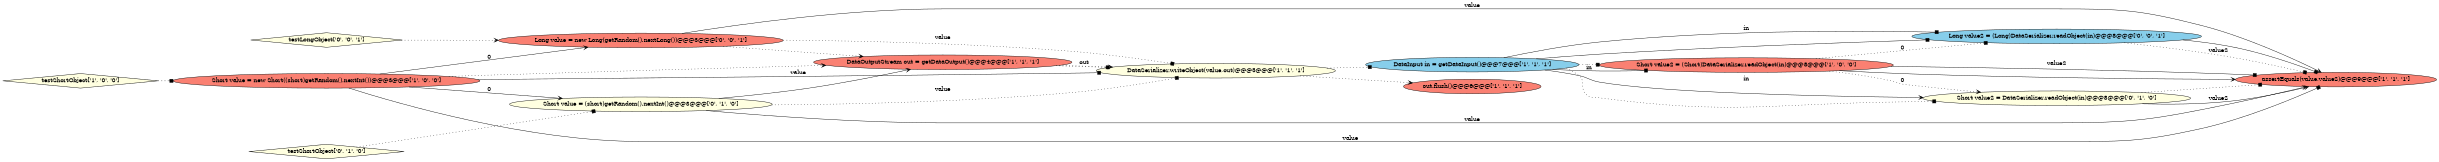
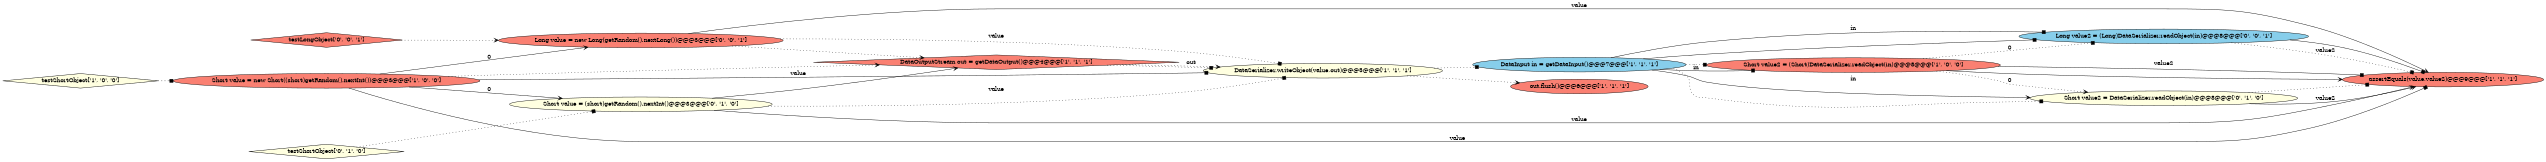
(326, 40) -> (326, 40)
(943, 62) -> (996, 62)
